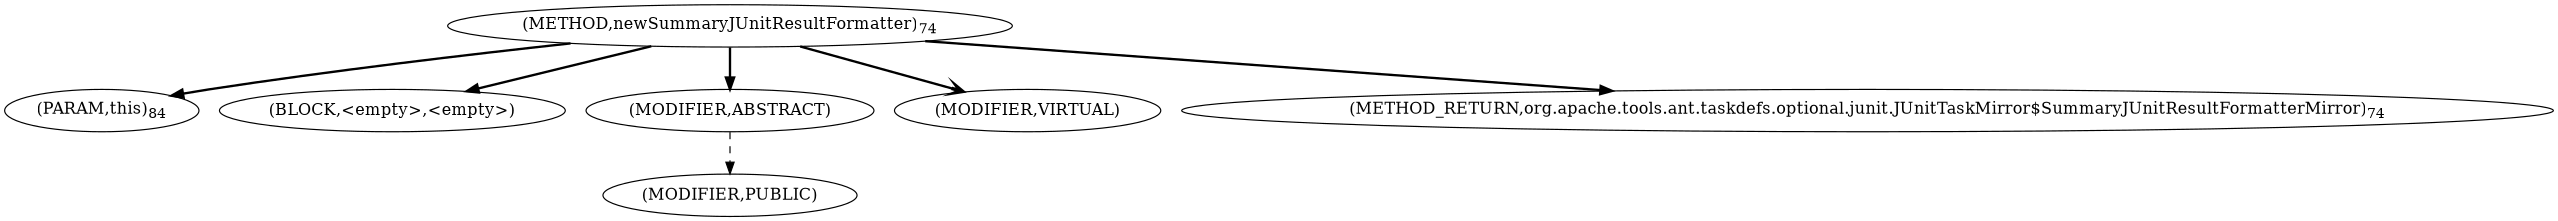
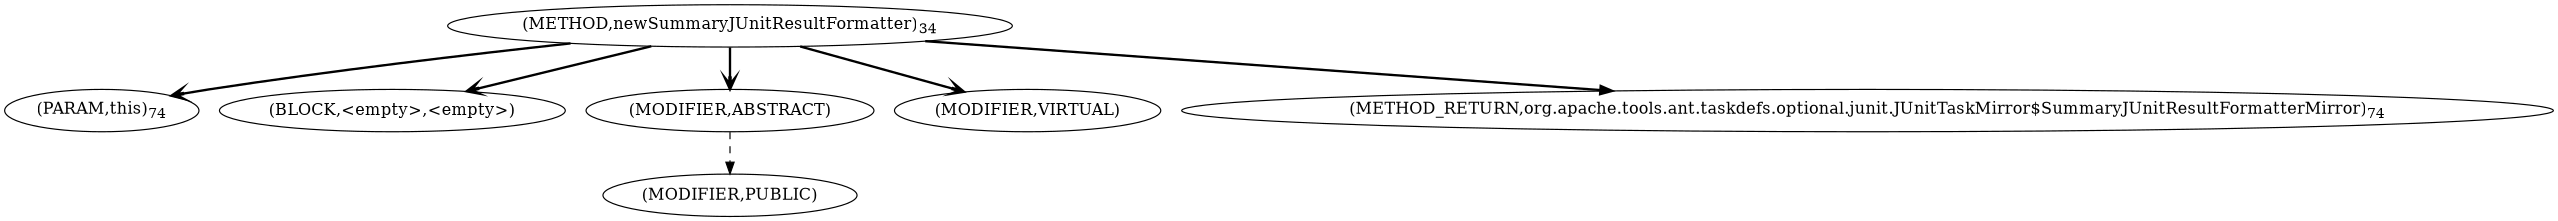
(928, 24) -> (928, 24)
(730, 62) -> (730, 62)
(377, 66) -> (377, 66)
(565, 67) -> (565, 67)
(158, 109) -> (158, 109)
